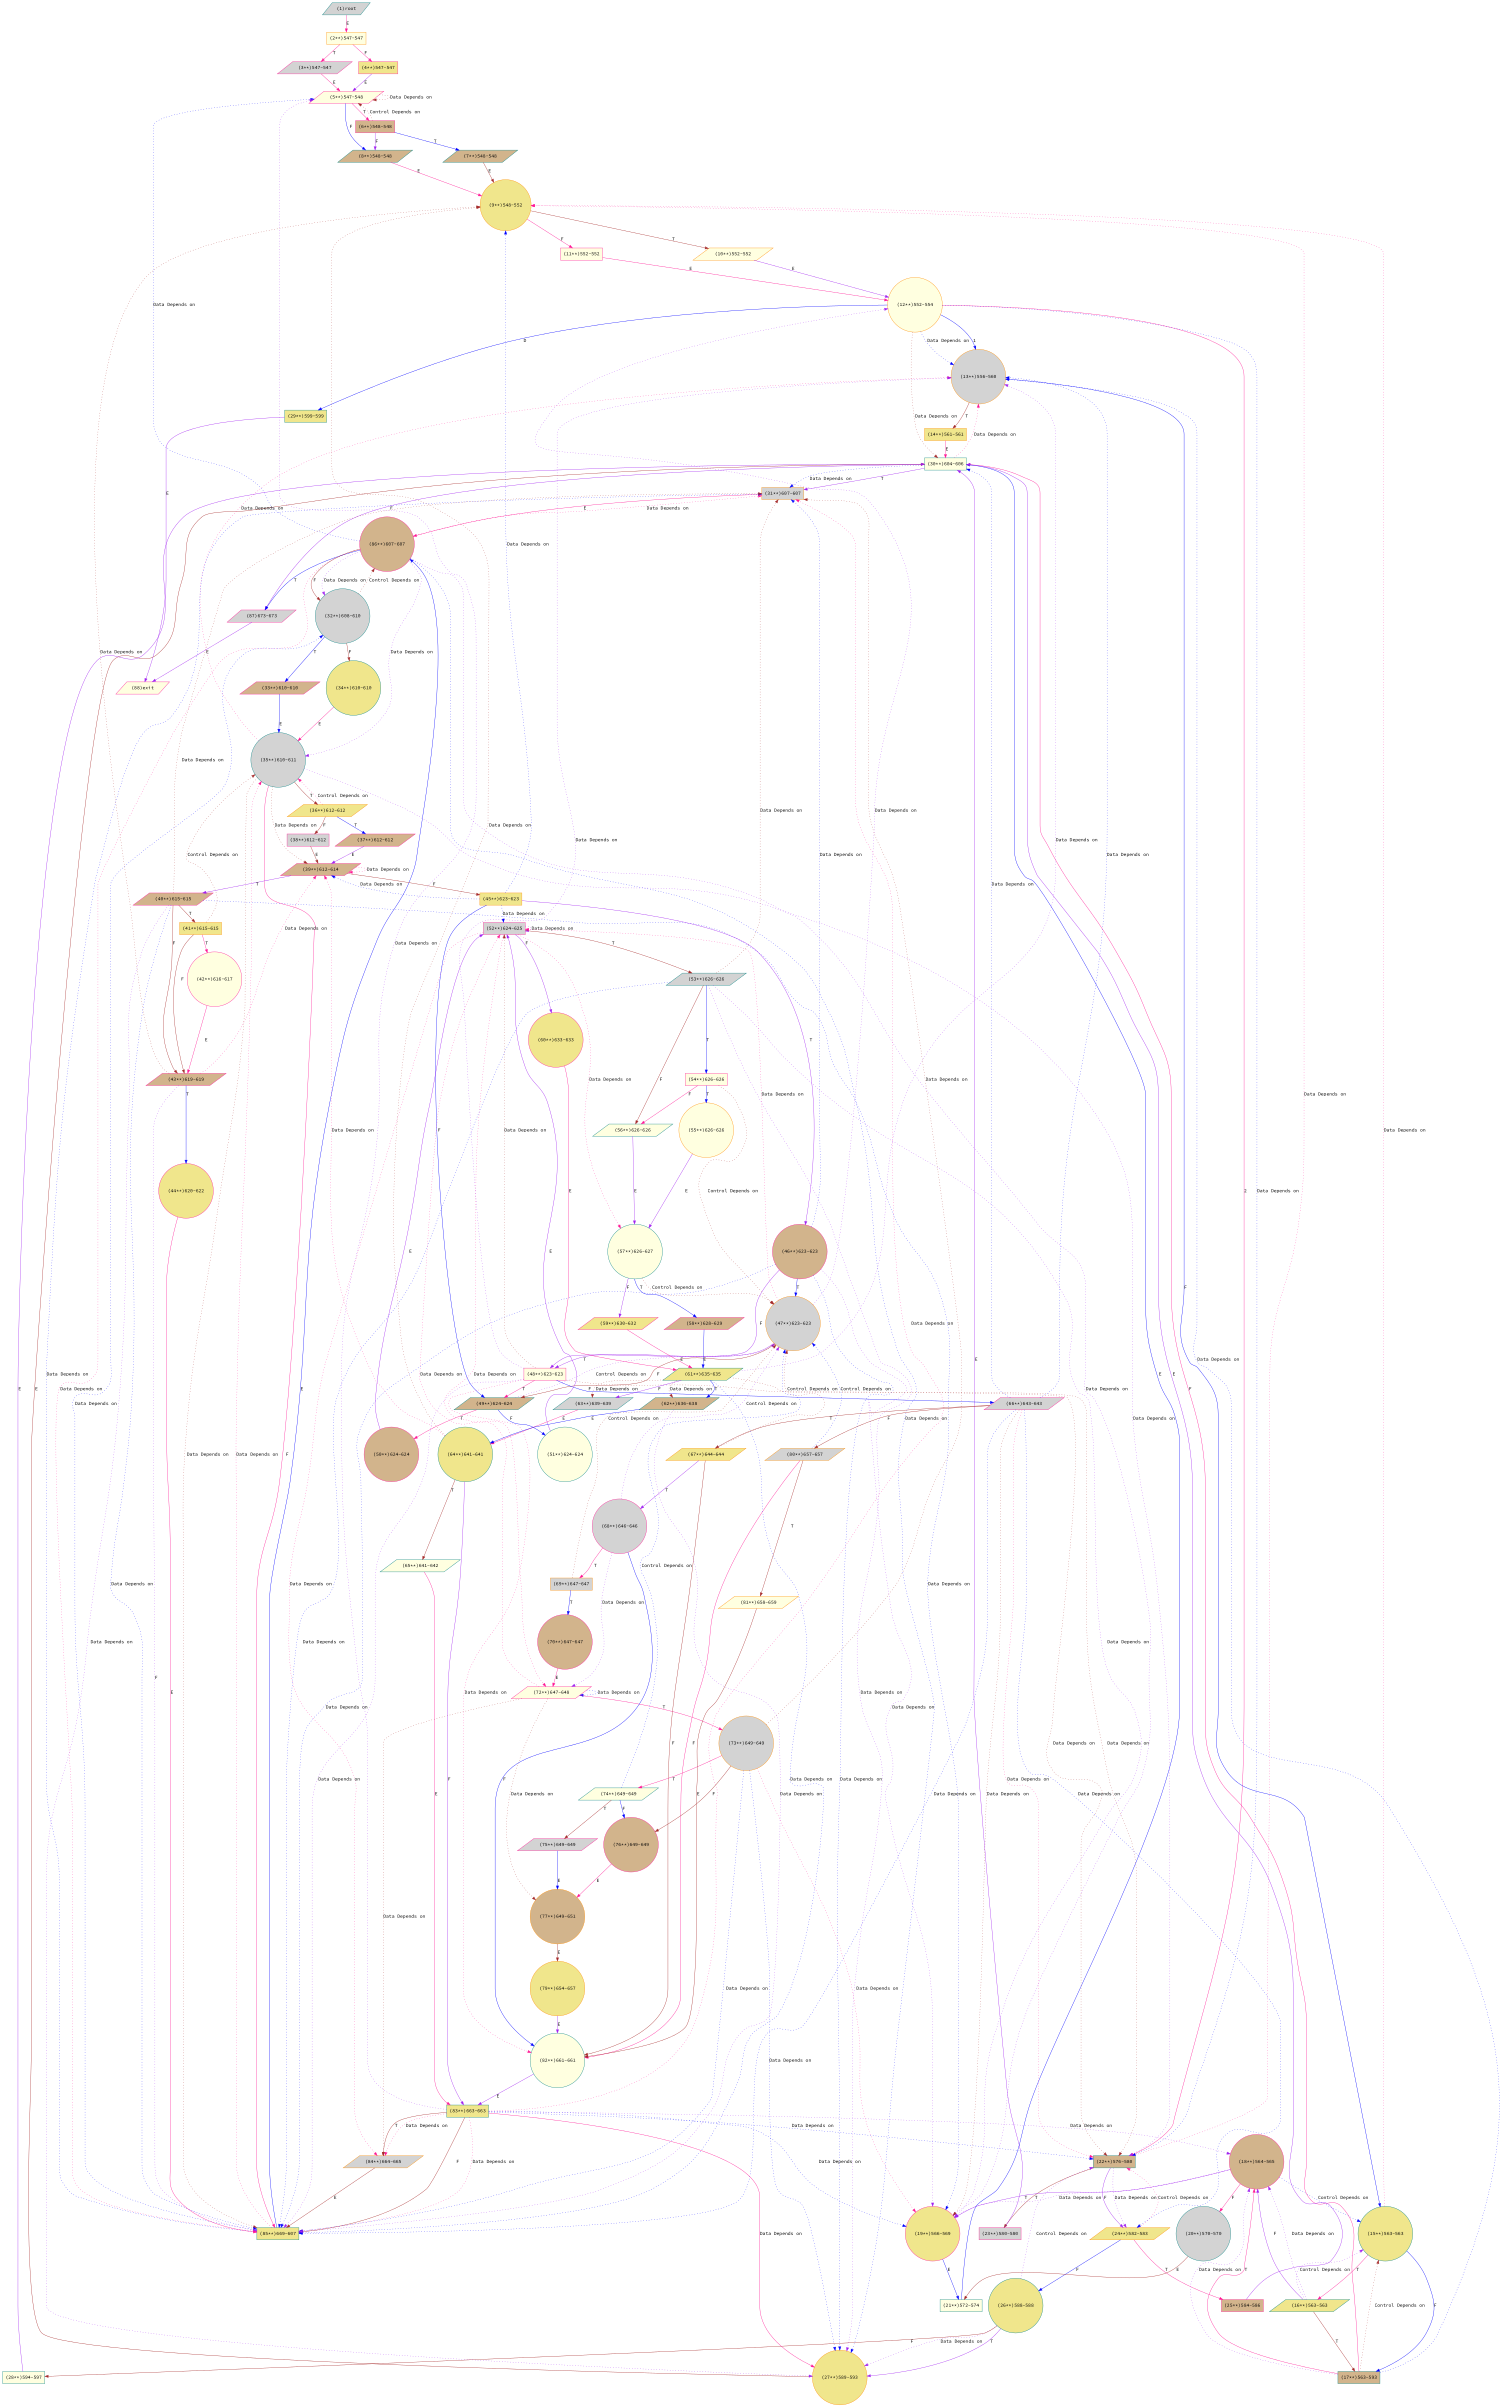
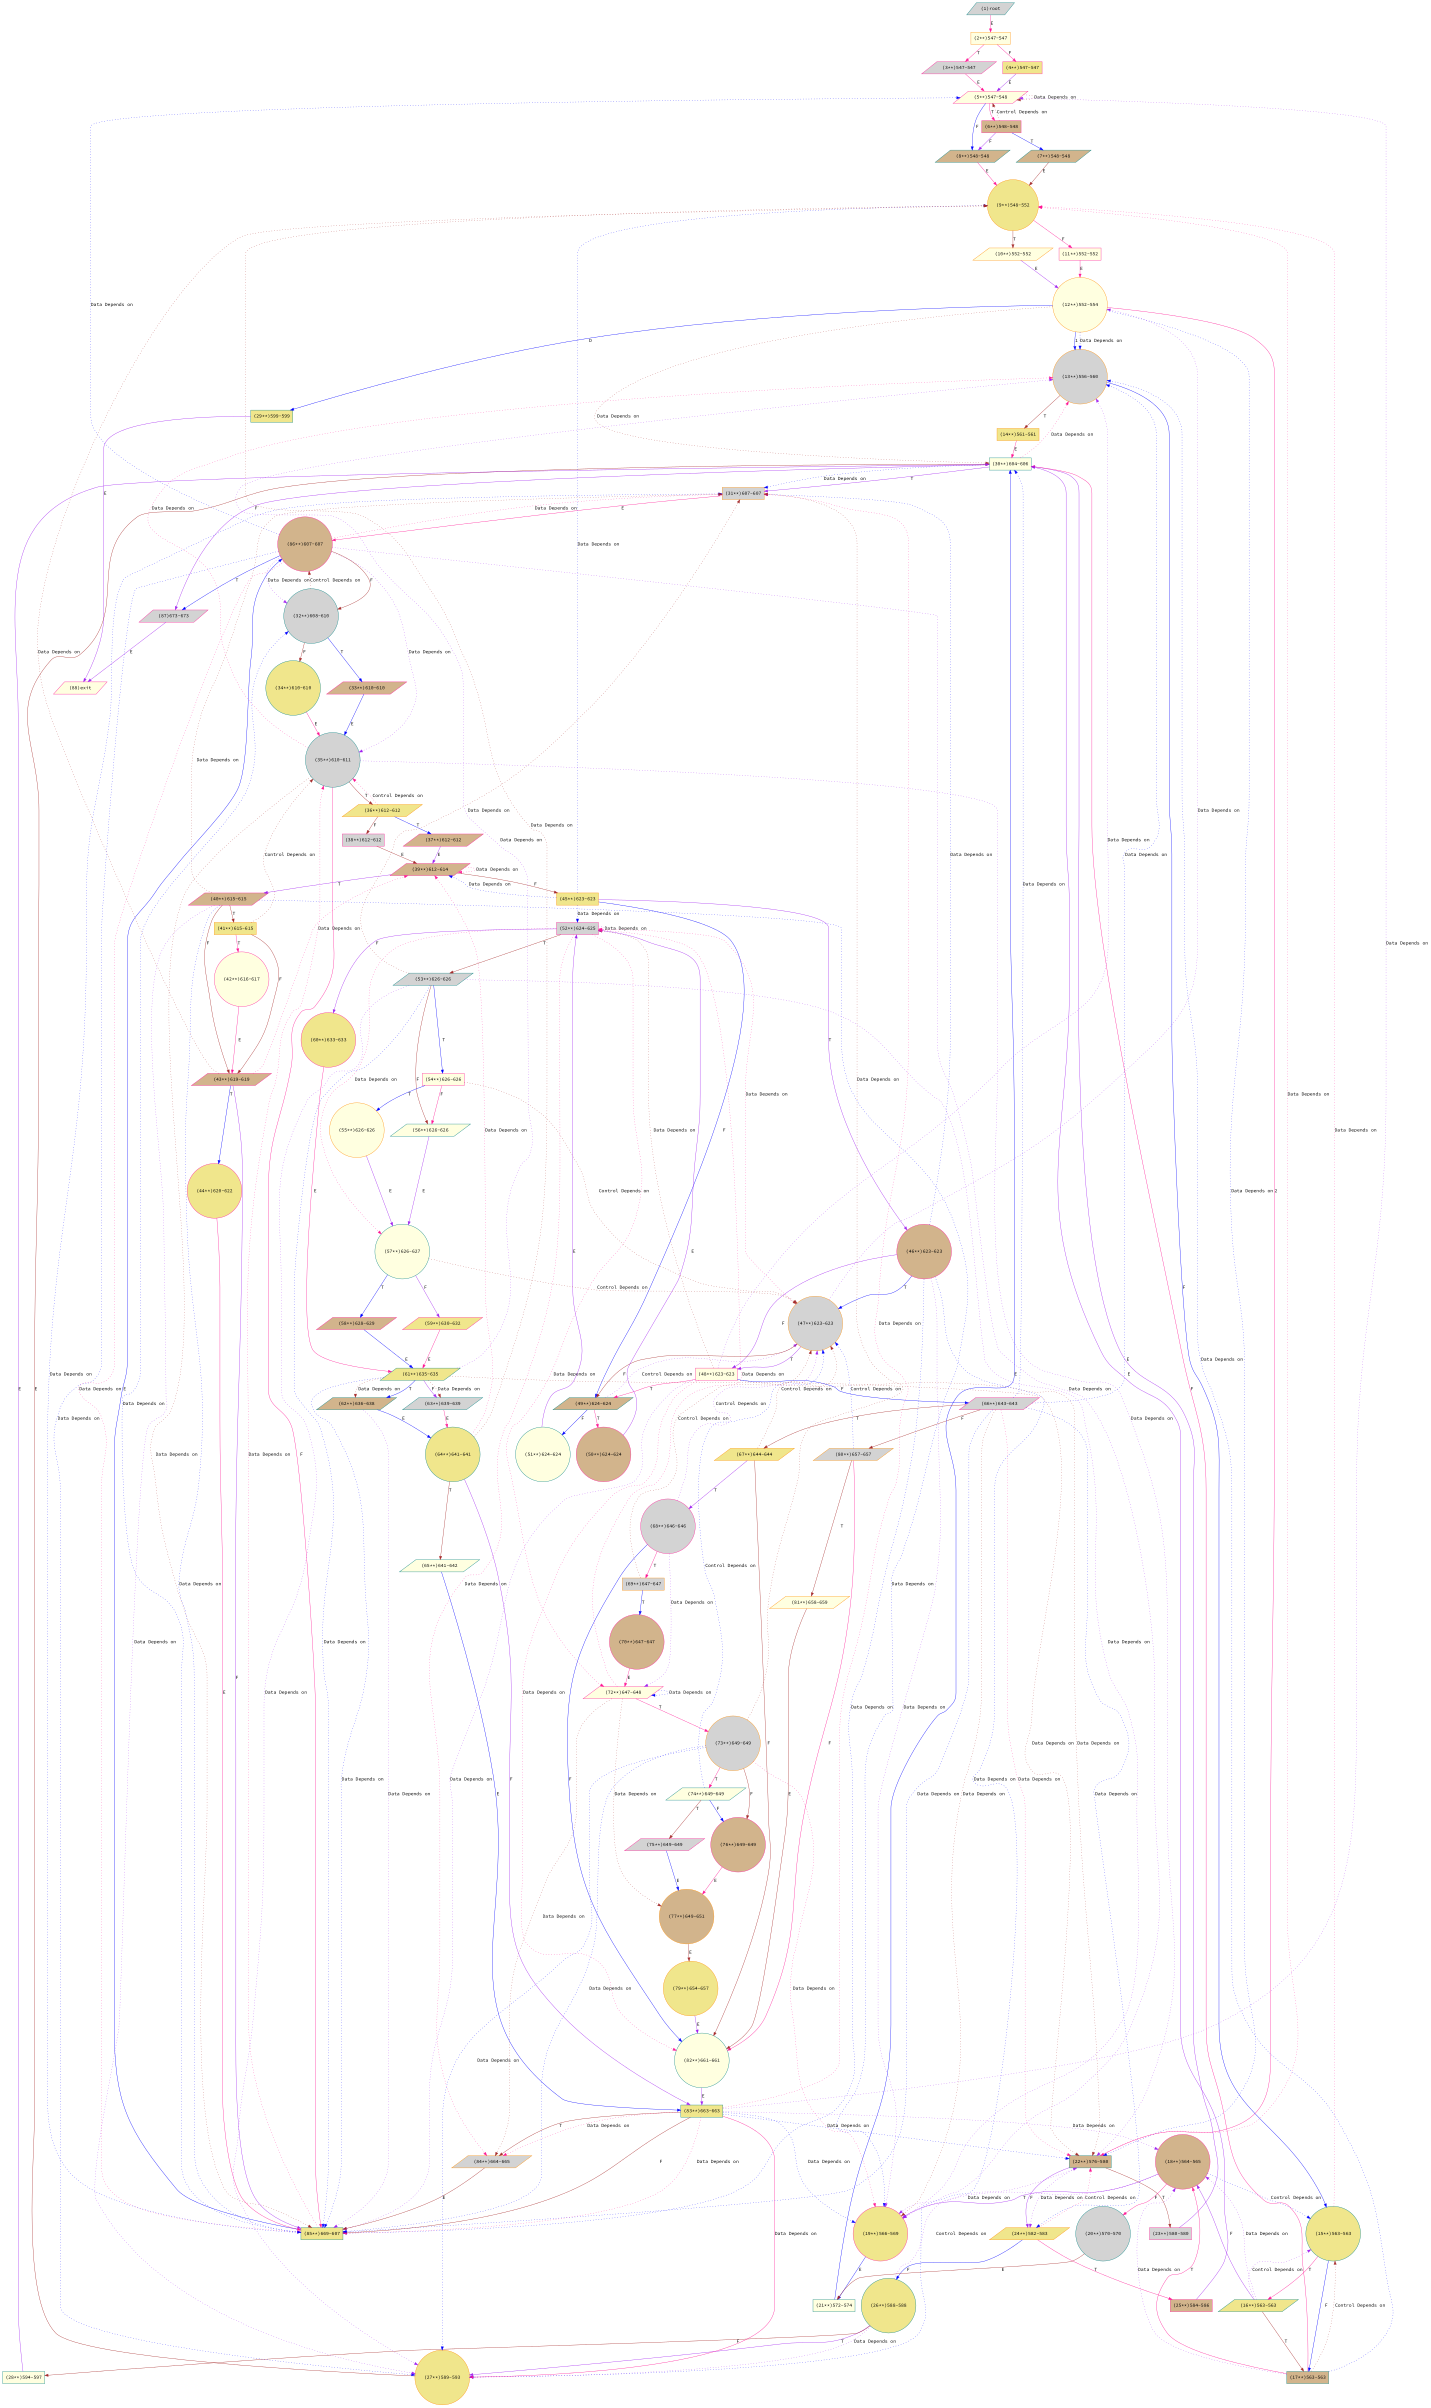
(275, 830) -> none
(155, 1685) -> (236, 1669)
(435, 1838) -> (496, 1902)
(1359, 2378) -> (1308, 2378)
